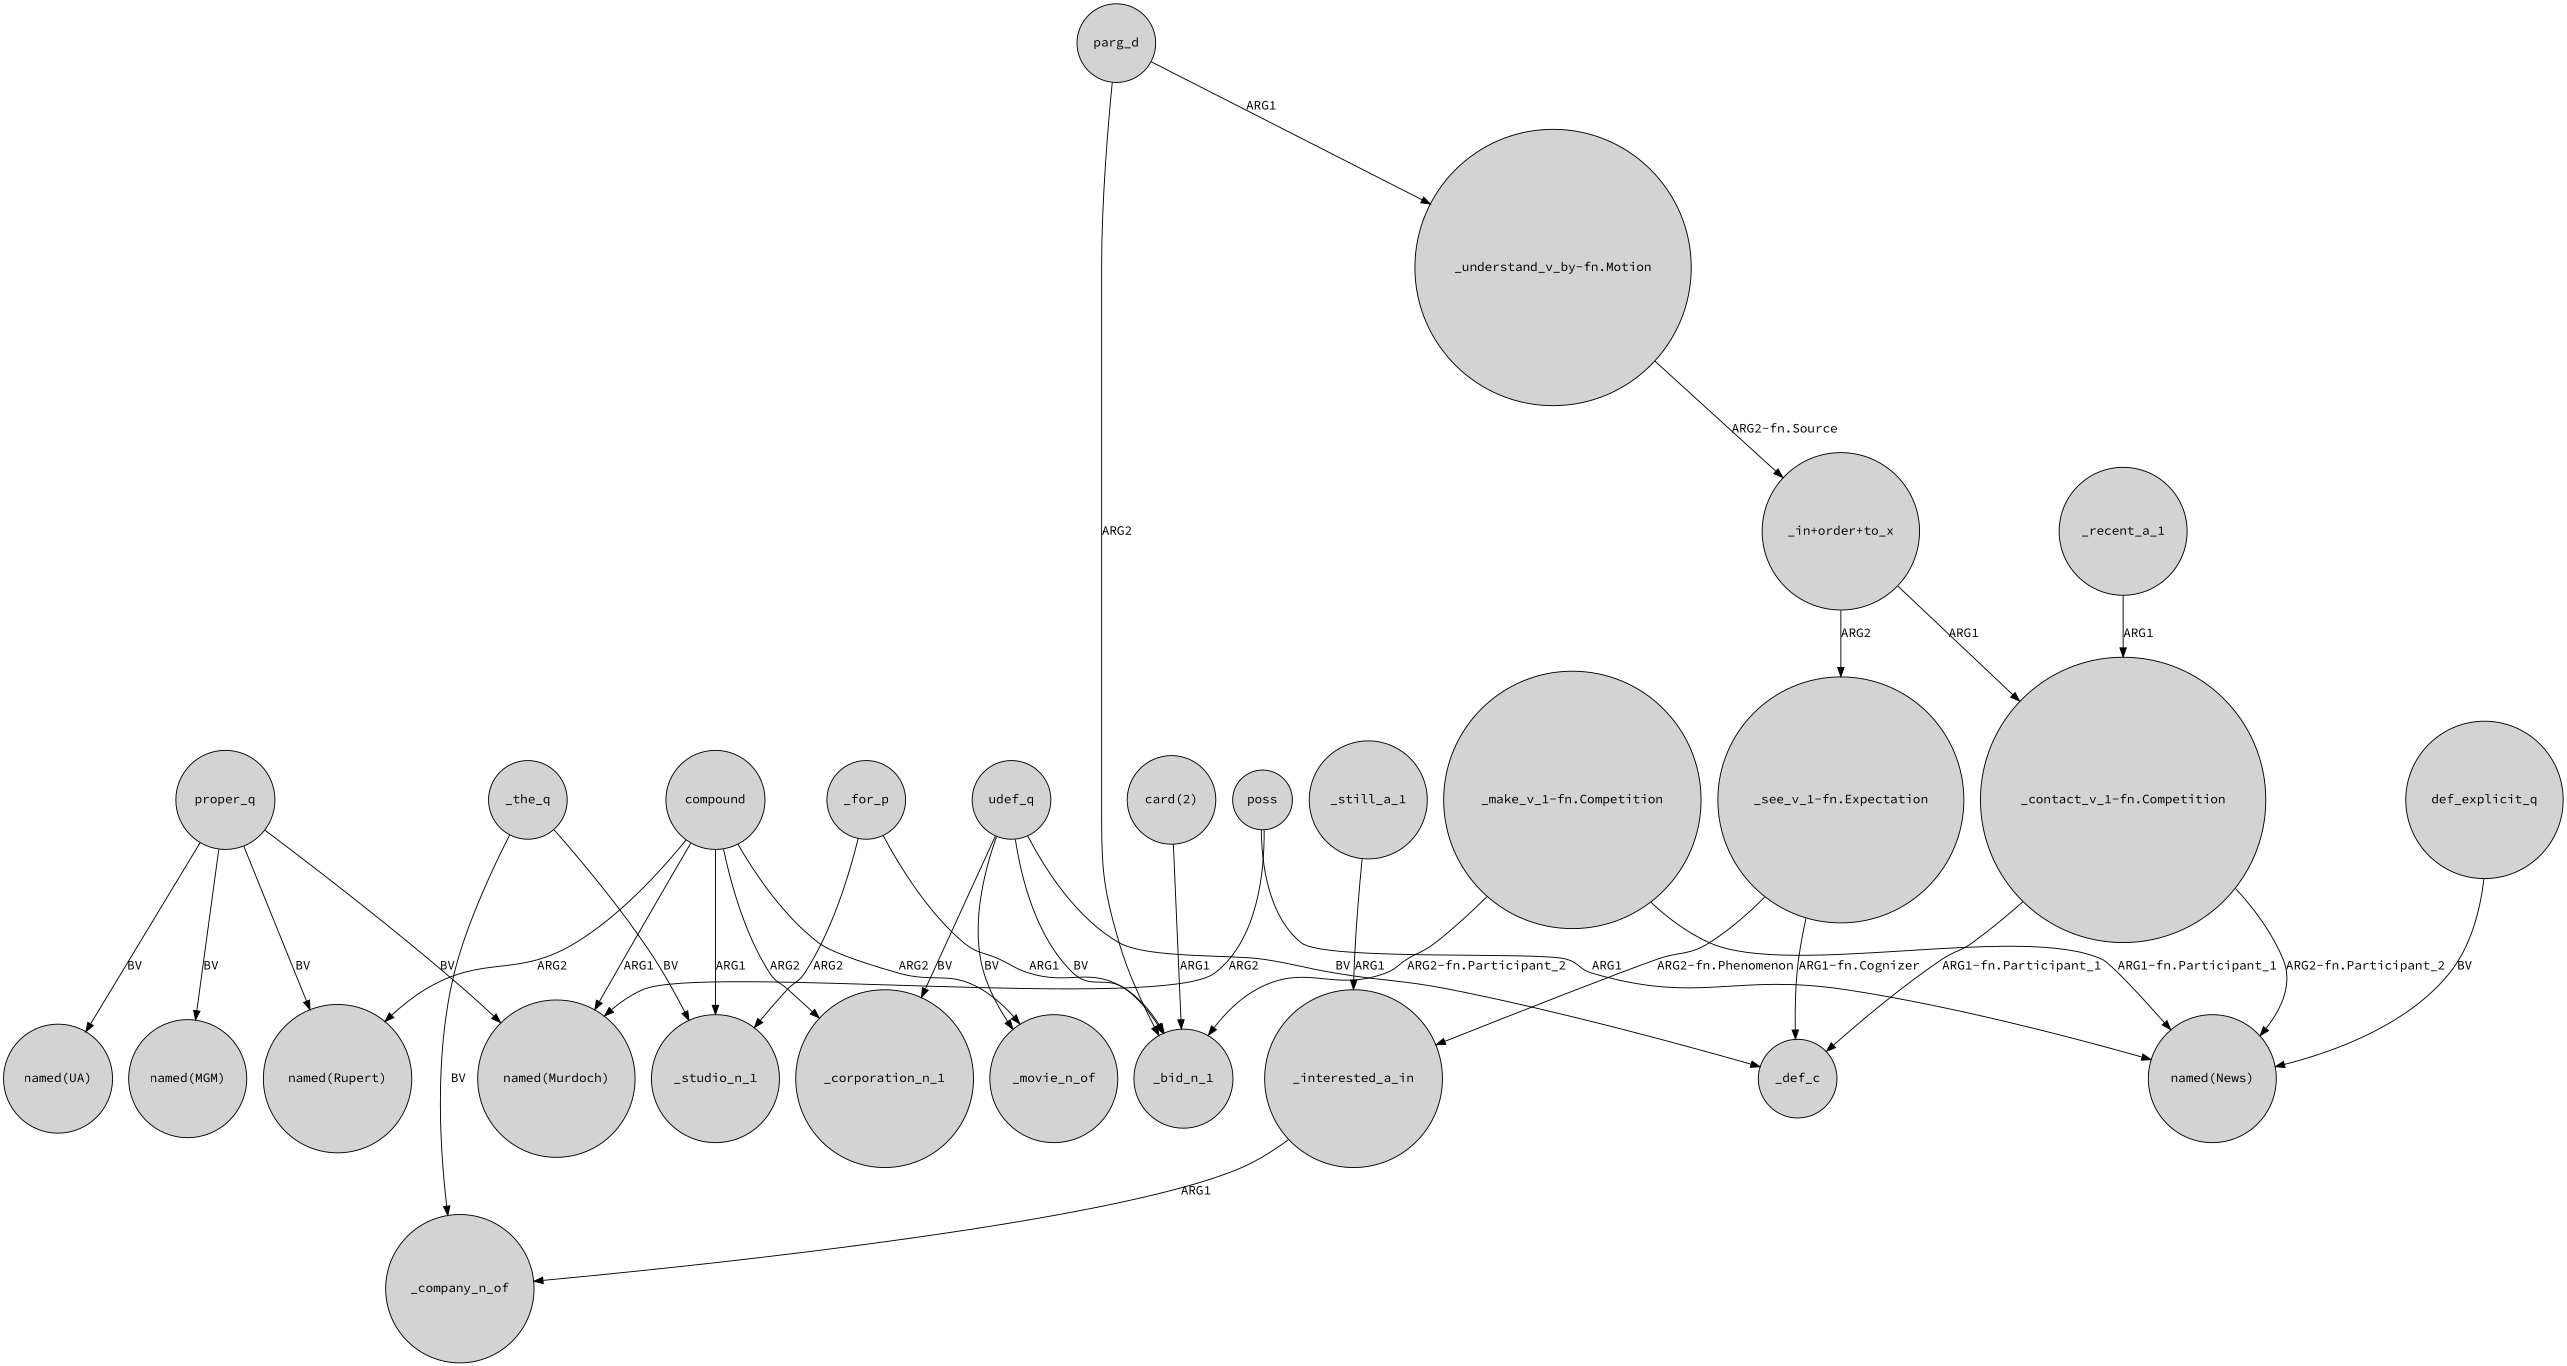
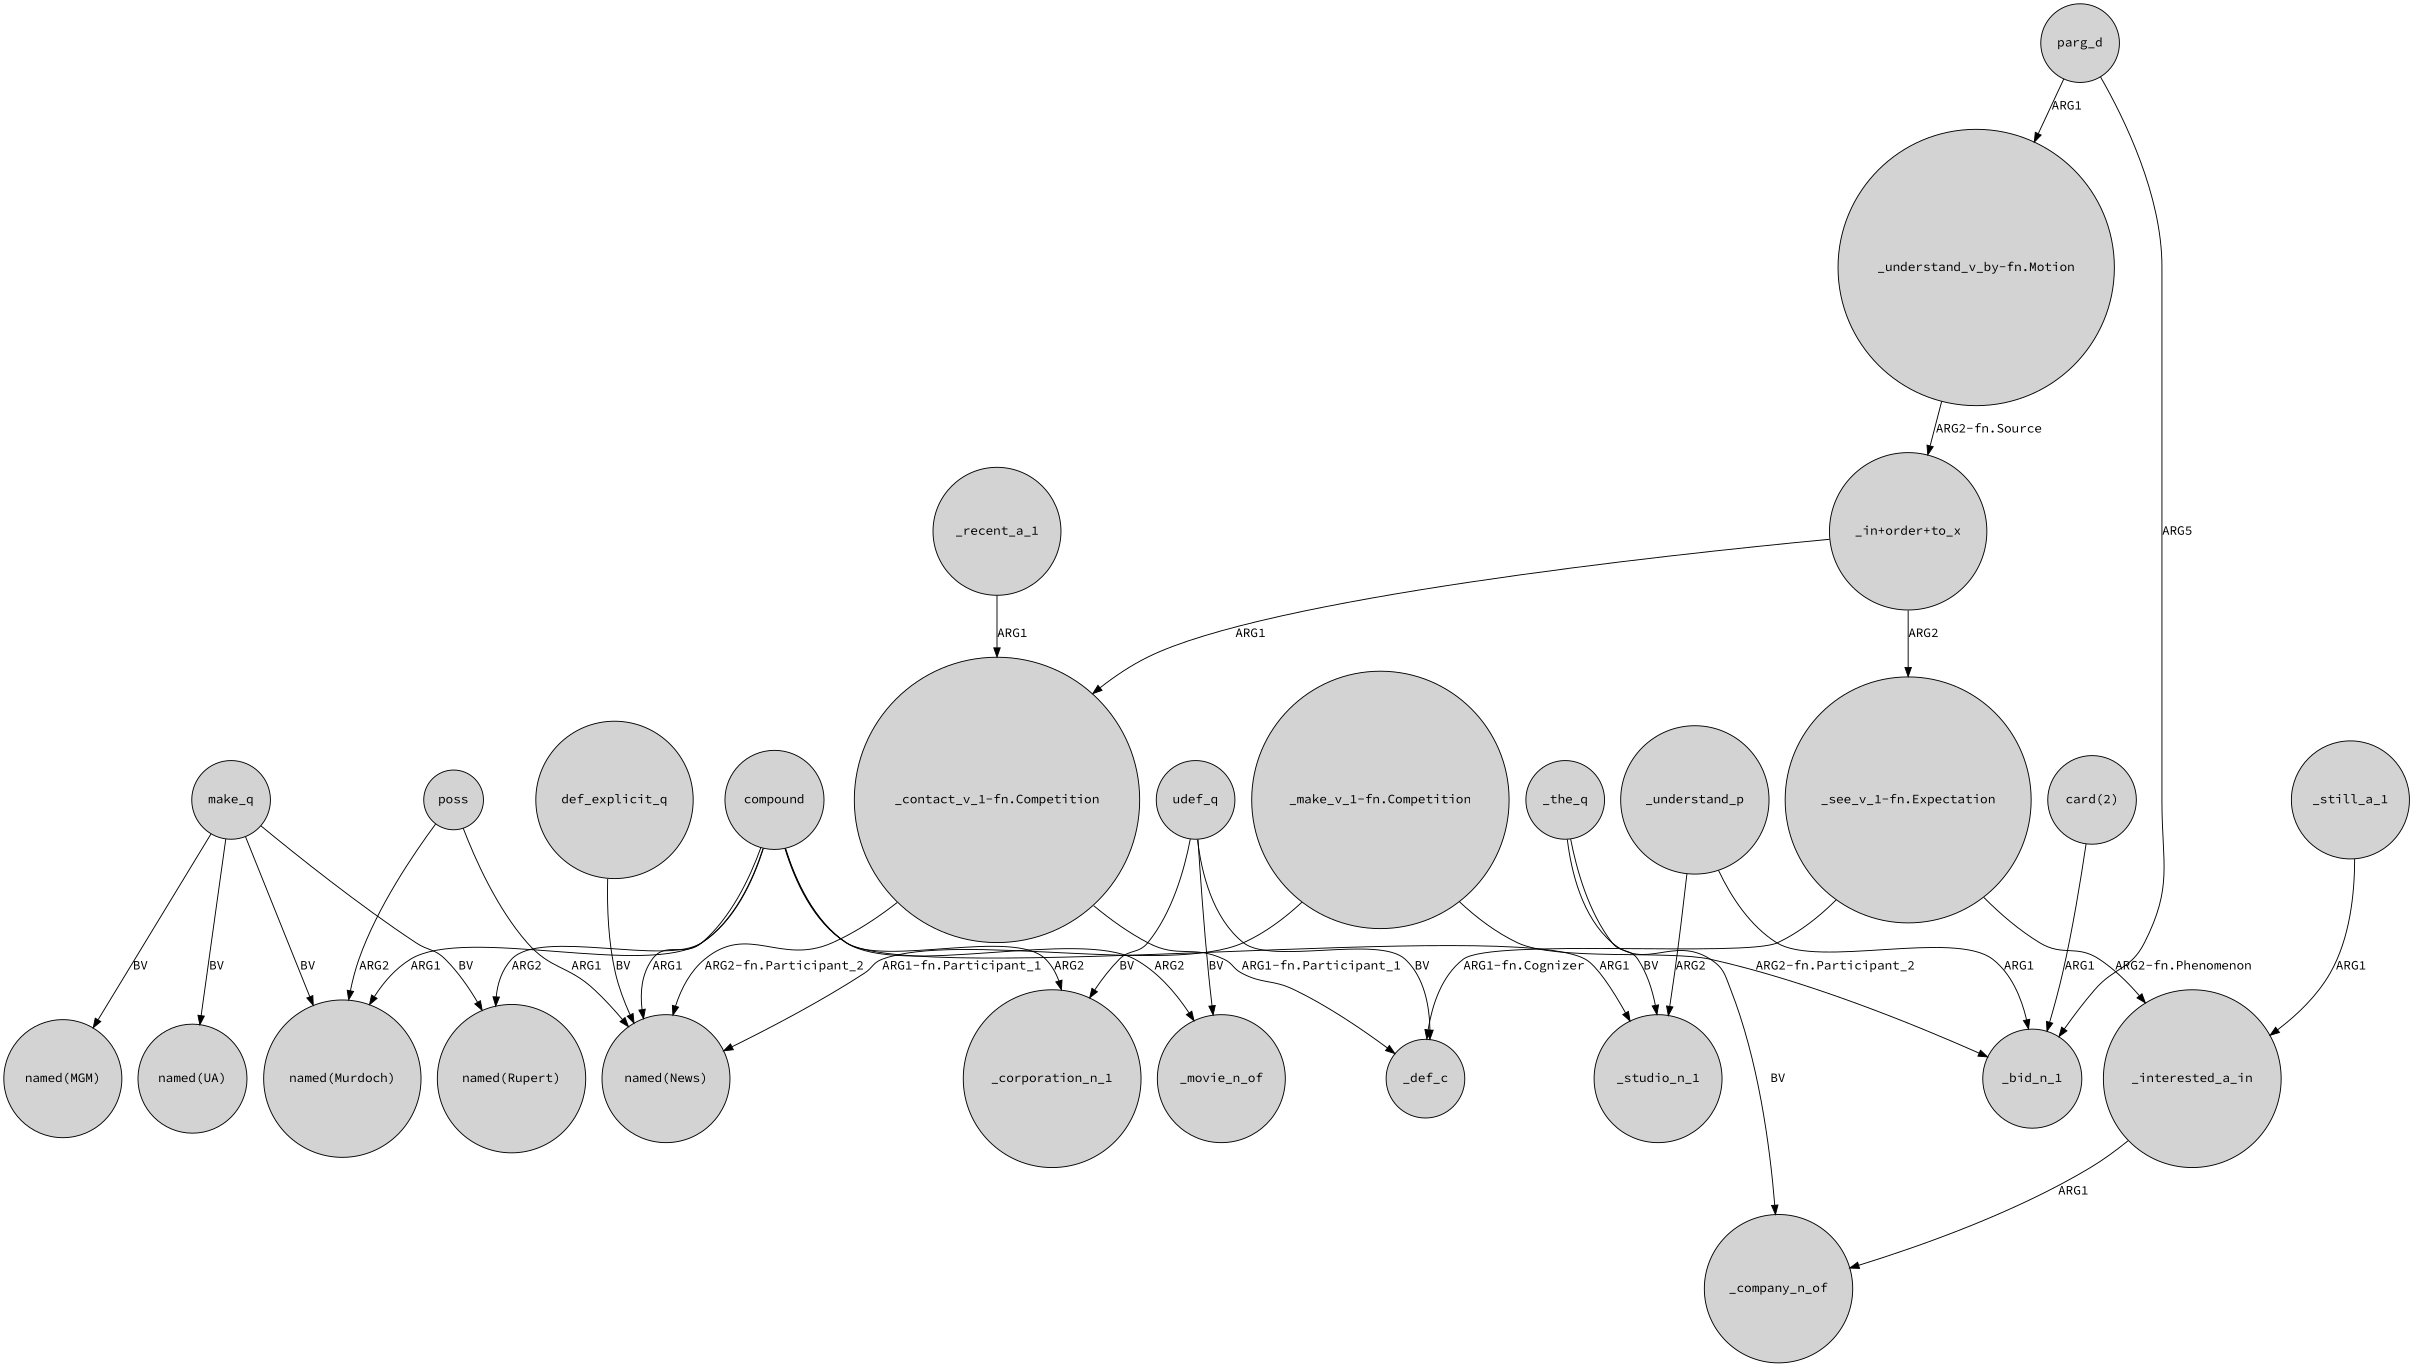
(1117, 531) -> (2178, 531)
(225, 800) -> (231, 800)
(866, 800) -> (1695, 800)
none -> (704, 941)
(1059, 957) -> none
